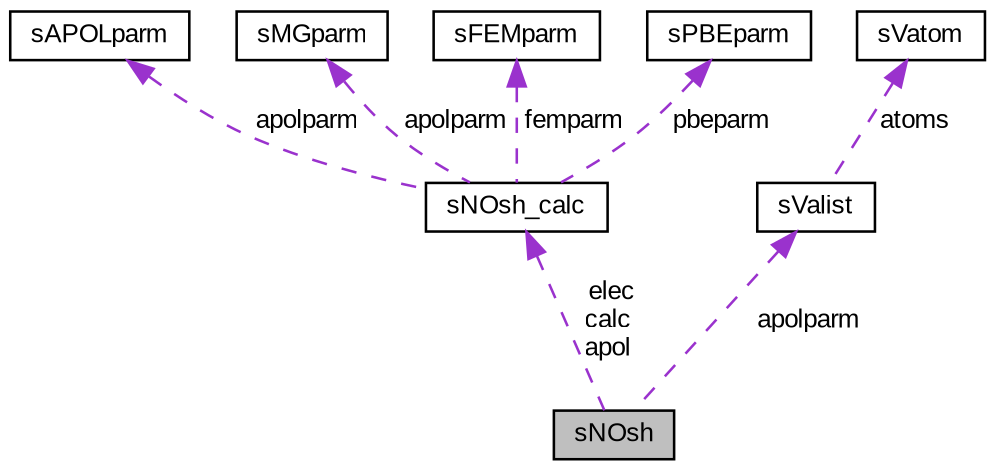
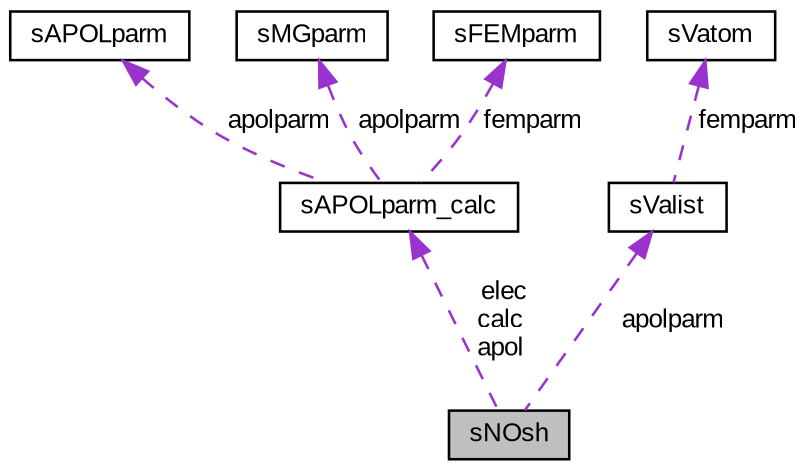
(729, 36) -> none
(912, 122) -> (744, 122)
(517, 207) -> (399, 207)
